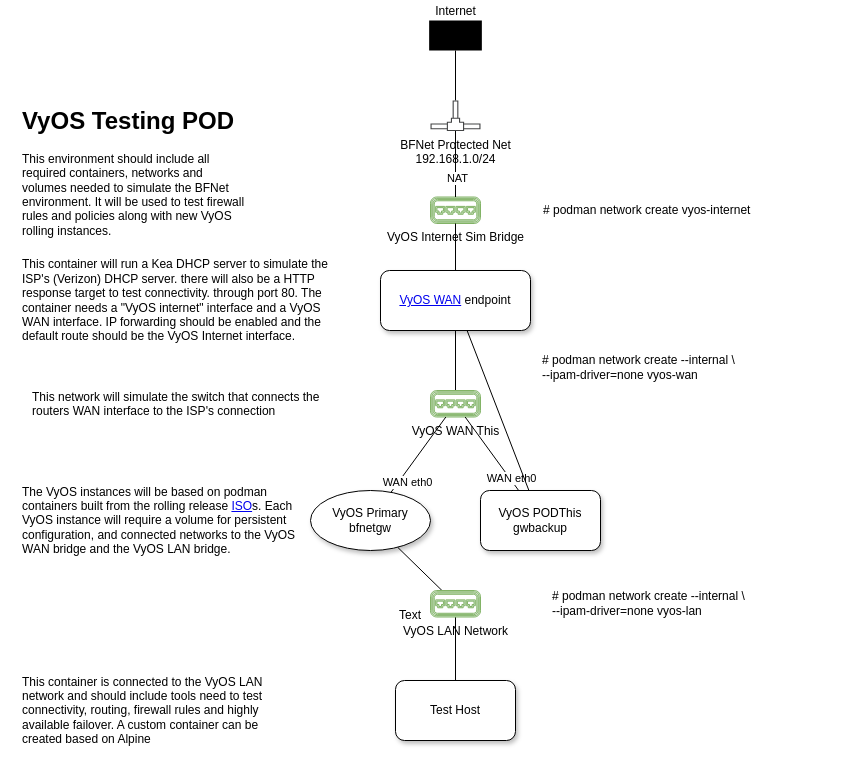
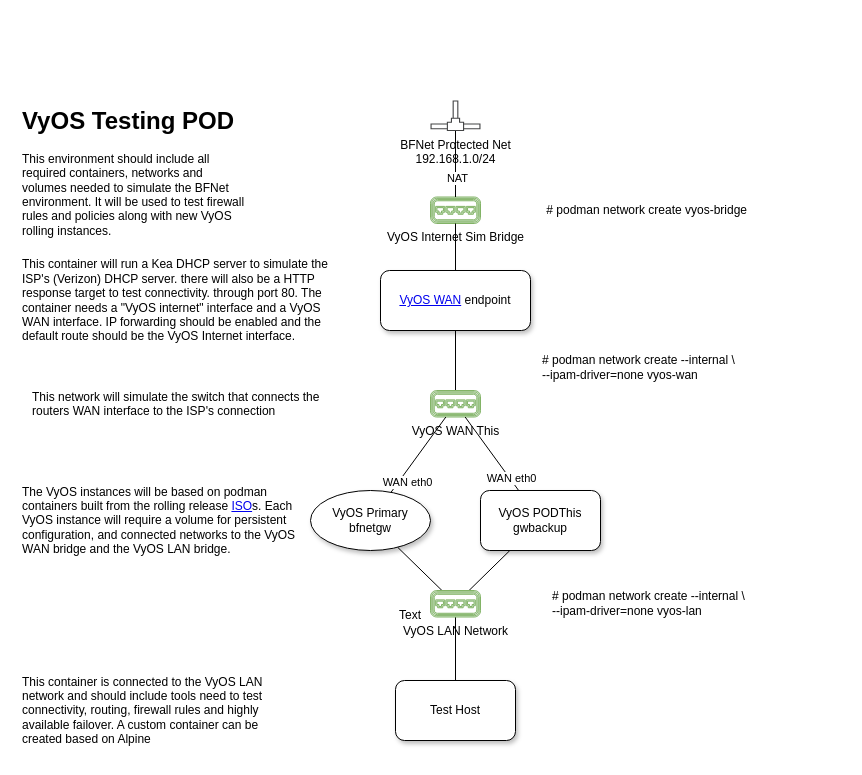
(456, 36) -> none
(456, 76) -> none
(646, 211) -> (646, 211)
(498, 411) -> (490, 570)
